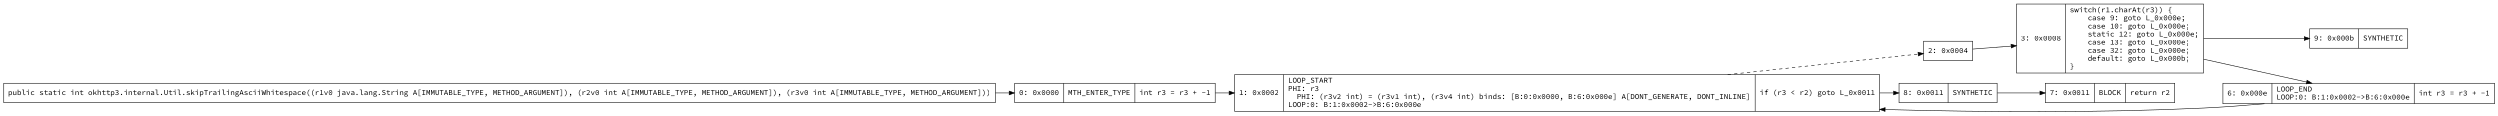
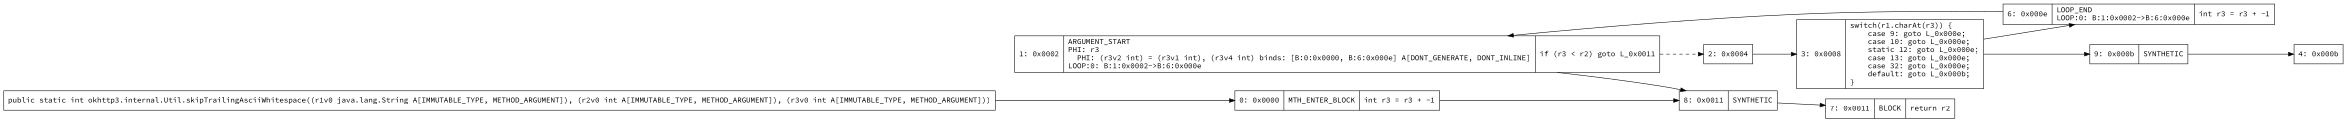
none -> (2319, 54)
(1310, 81) -> (1099, 42)
(1099, 93) -> (1322, 100)
(1222, 93) -> (1557, 101)
